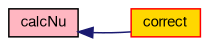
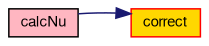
(112, 33) -> (97, 13)
